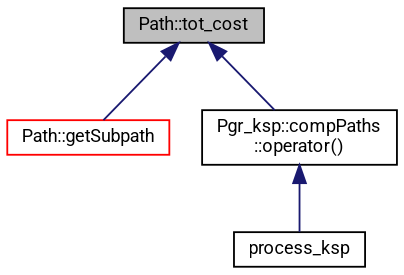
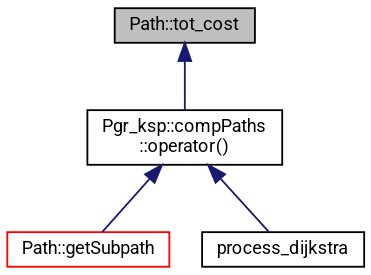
(134, 88) -> (126, 205)
(300, 249) -> (283, 249)
